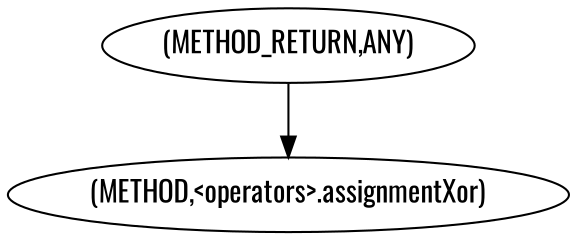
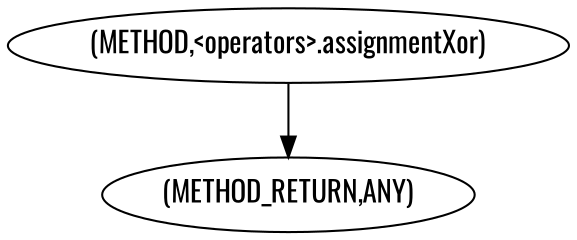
(288, 110) -> (288, 110)
